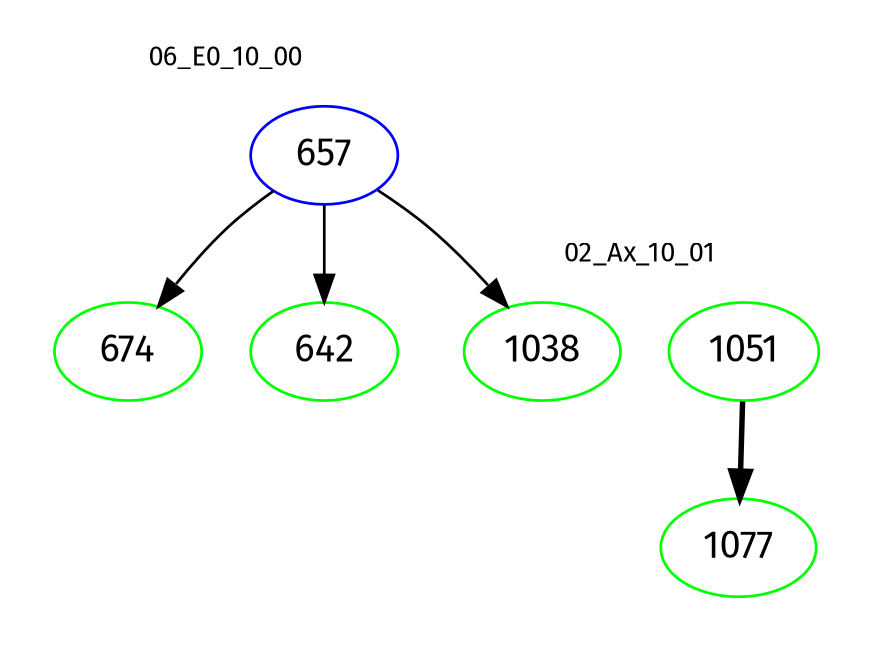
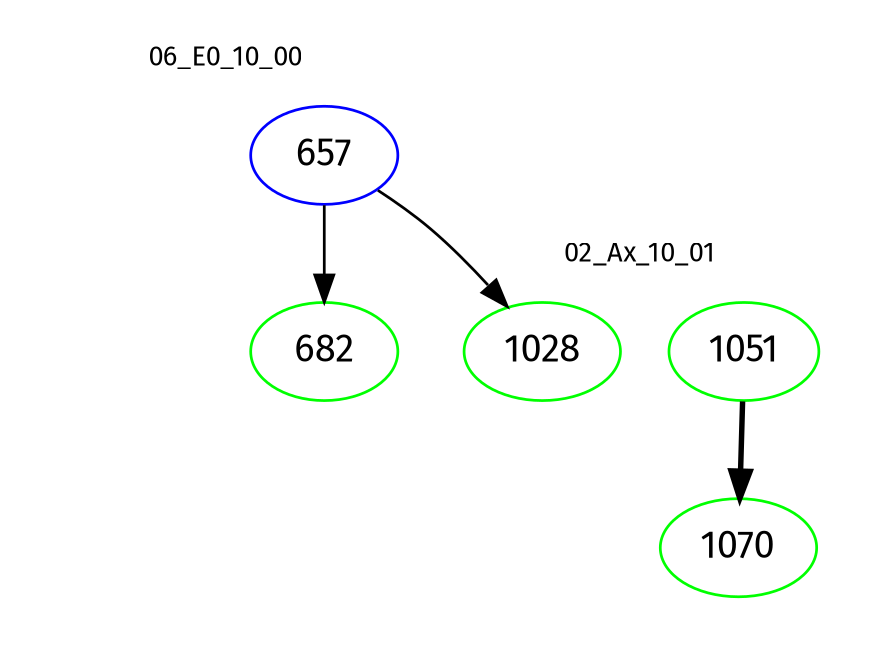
(128, 352) -> none
(324, 352) -> (324, 352)
(542, 352) -> (542, 352)
(738, 548) -> (738, 548)
